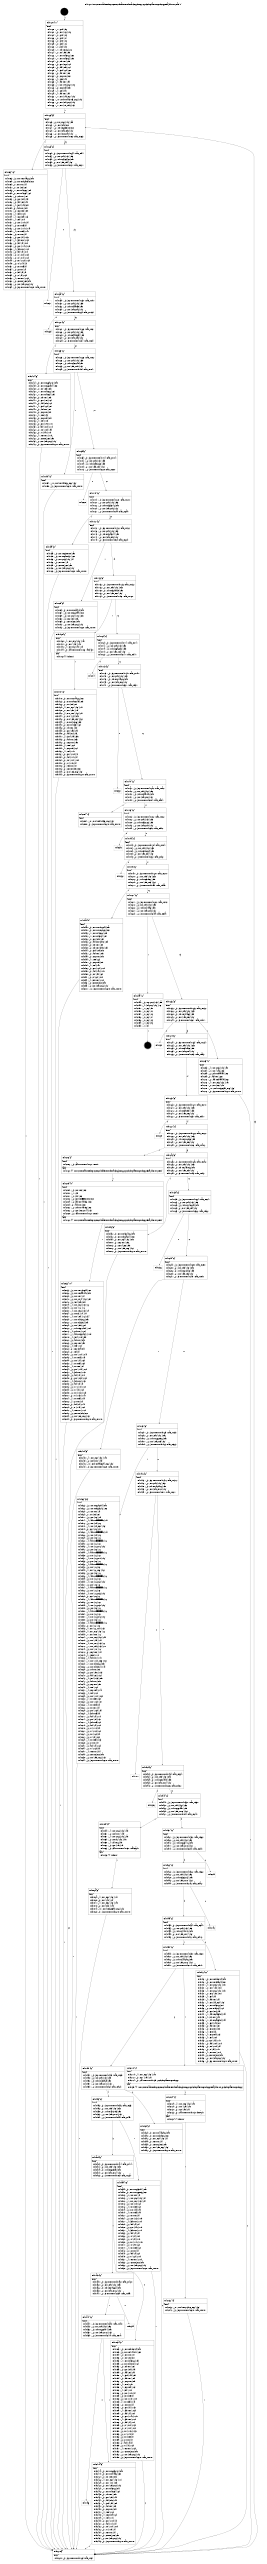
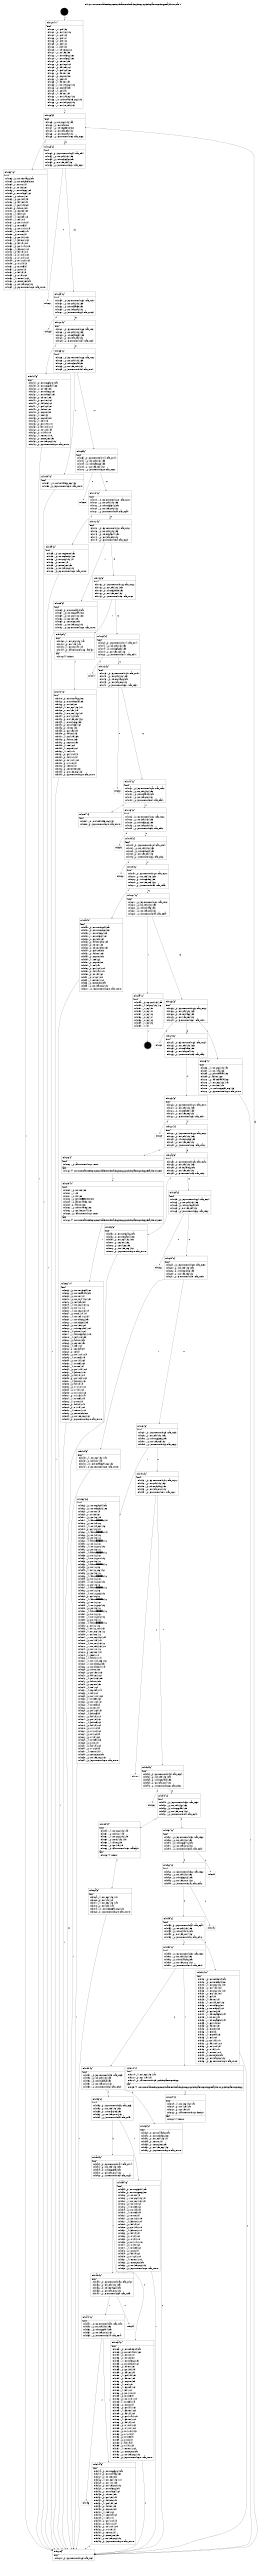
(185, 2306) -> none
